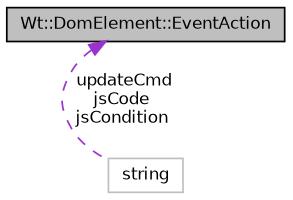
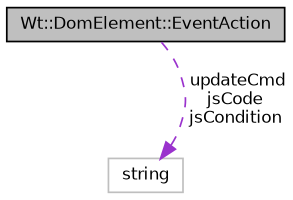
(63, 109) -> (185, 91)
